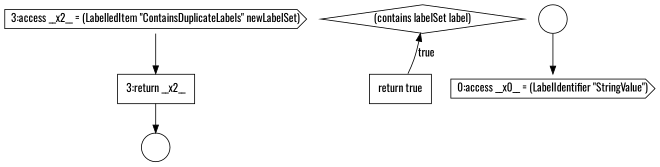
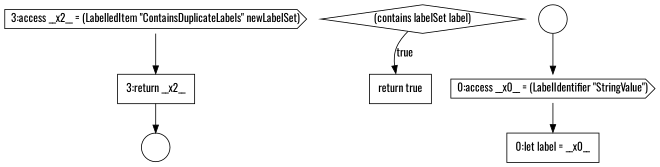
(415, 58) -> (397, 47)
none -> (553, 147)
